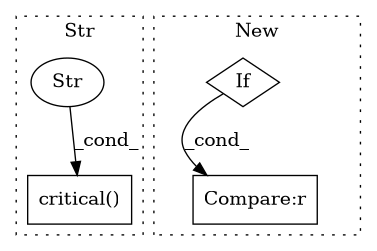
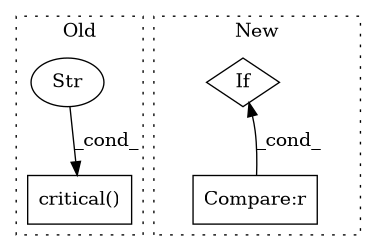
(80, 32) -> (80, 32)
(187, 124) -> (256, 146)
